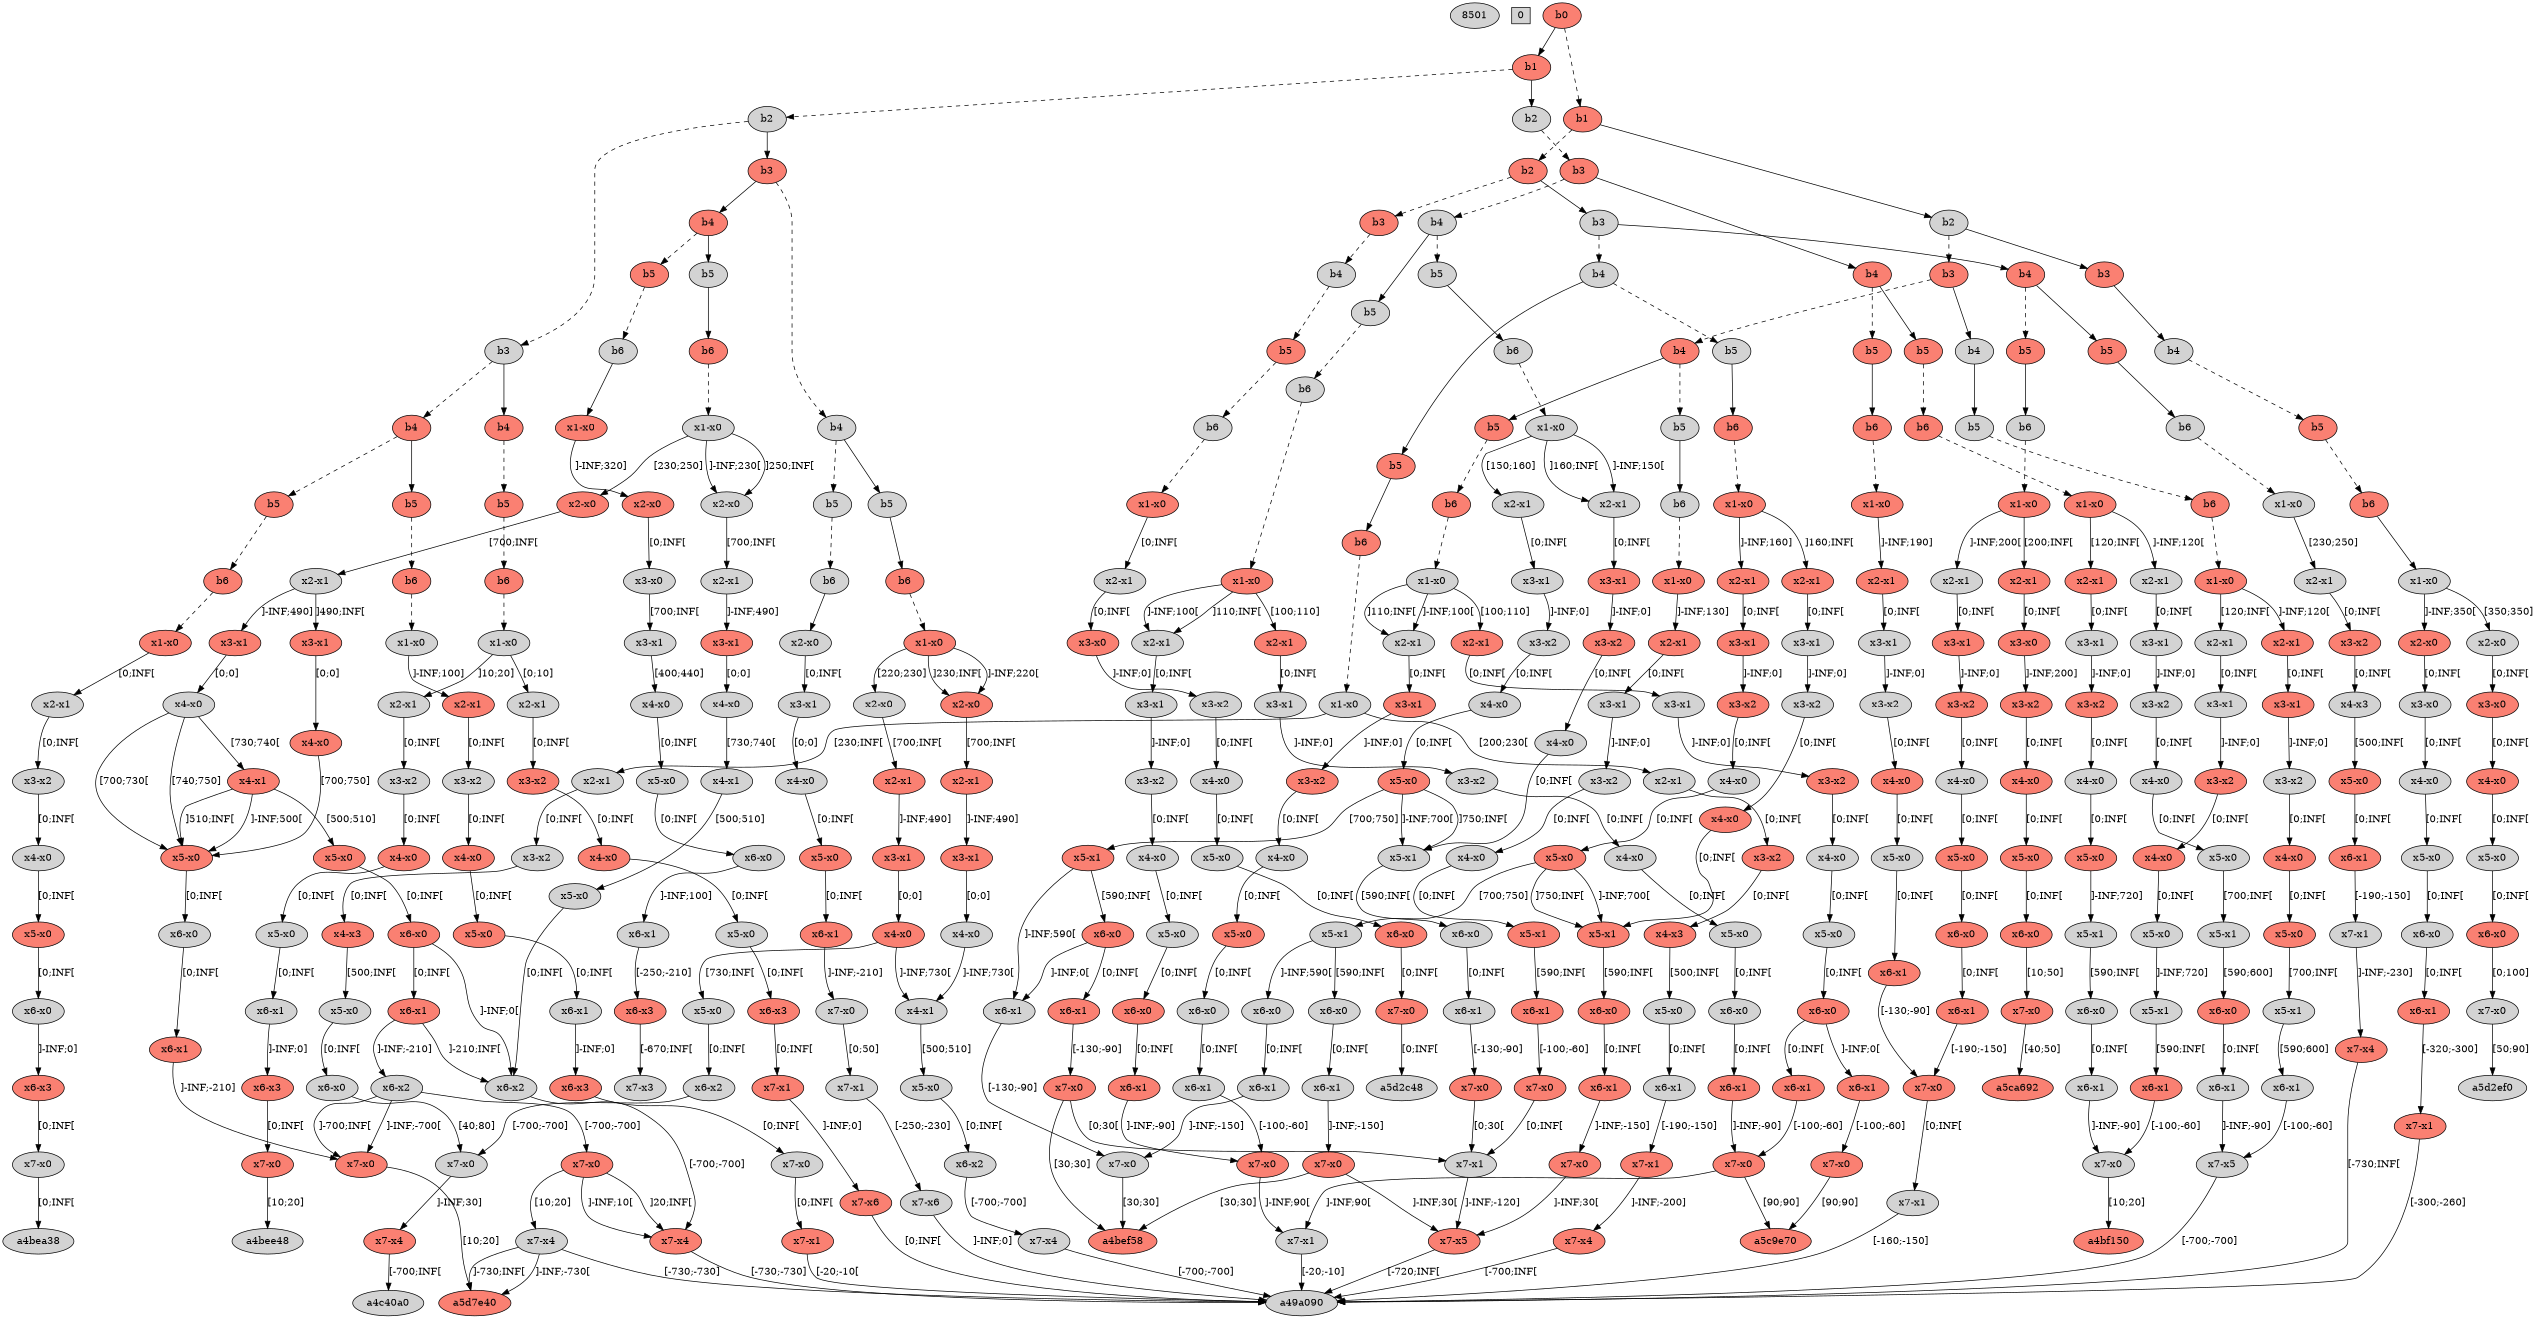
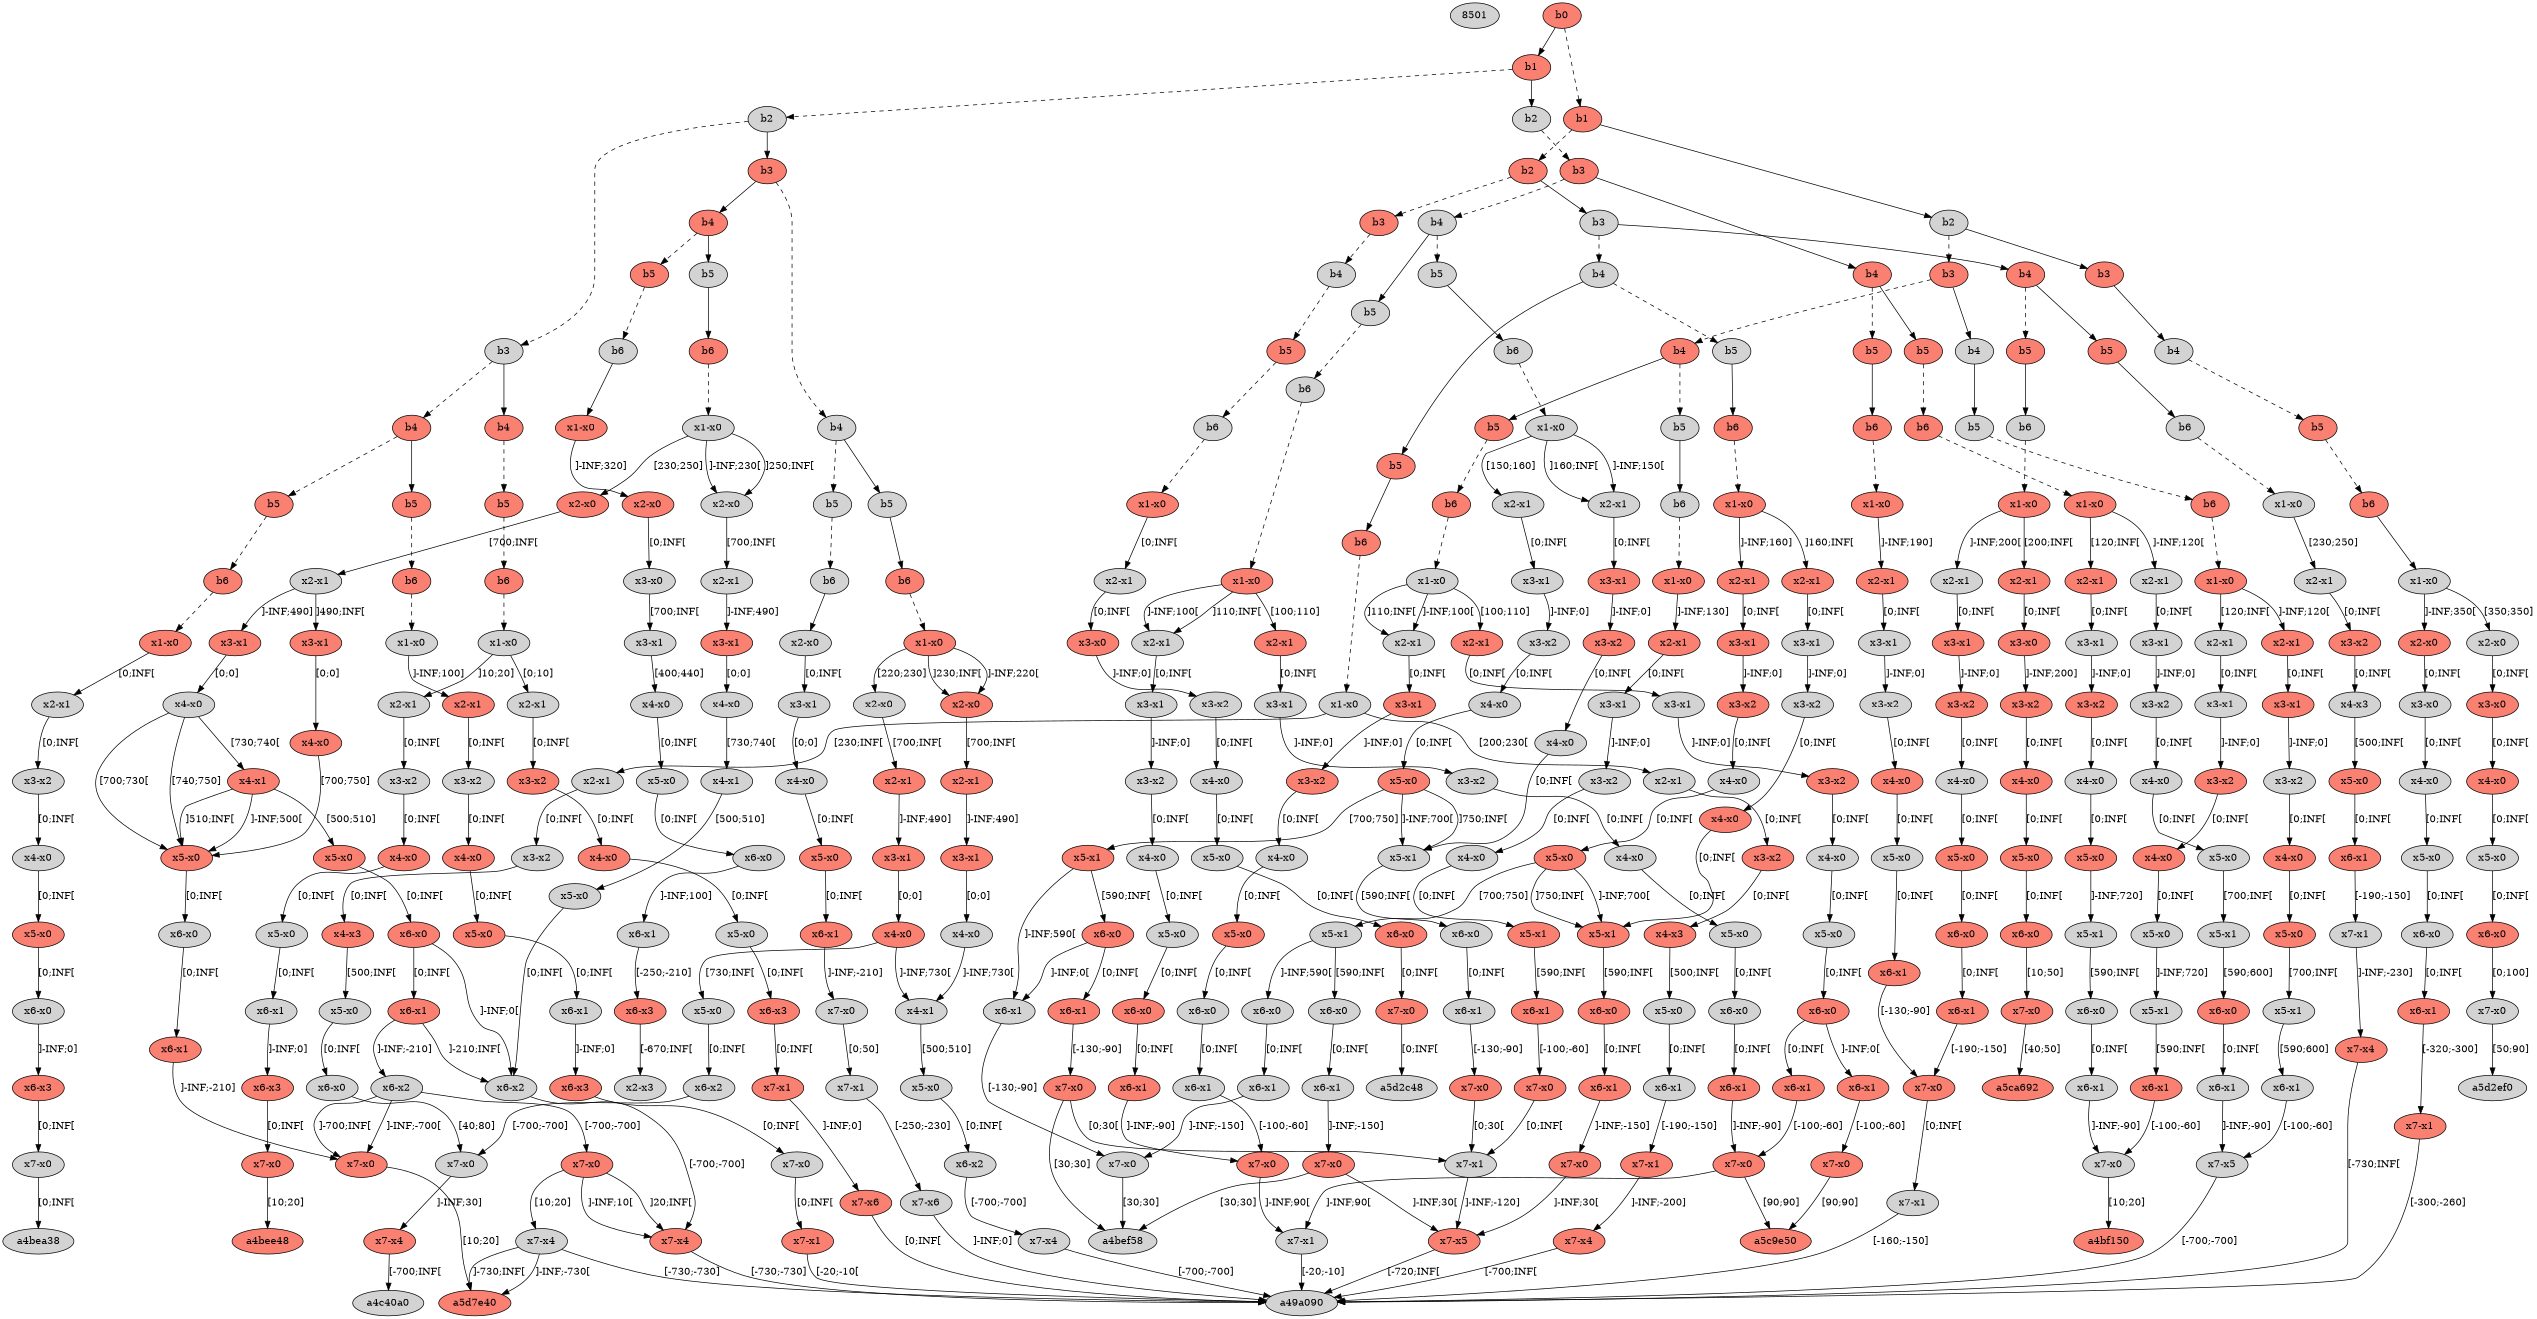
(1521, 16) -> none
(640, 1088) -> (640, 1088)
(268, 1241) -> (268, 1241)
(1123, 1241) -> (1123, 1241)
(1776, 1241) -> (1776, 1241)
